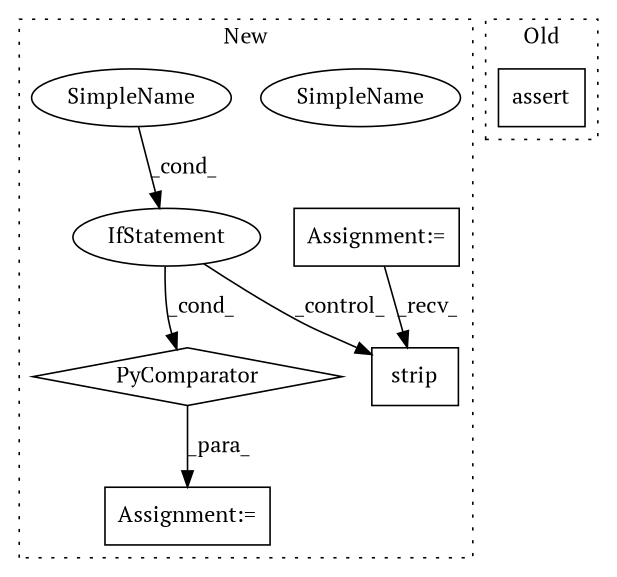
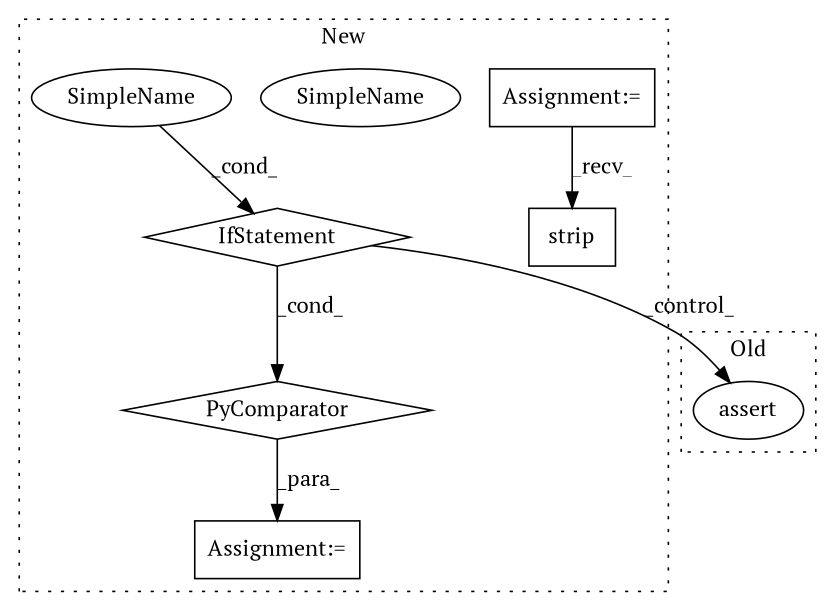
(542, 98) -> (748, 410)
(167, 237) -> (277, 237)
(278, 310) -> (556, 282)
